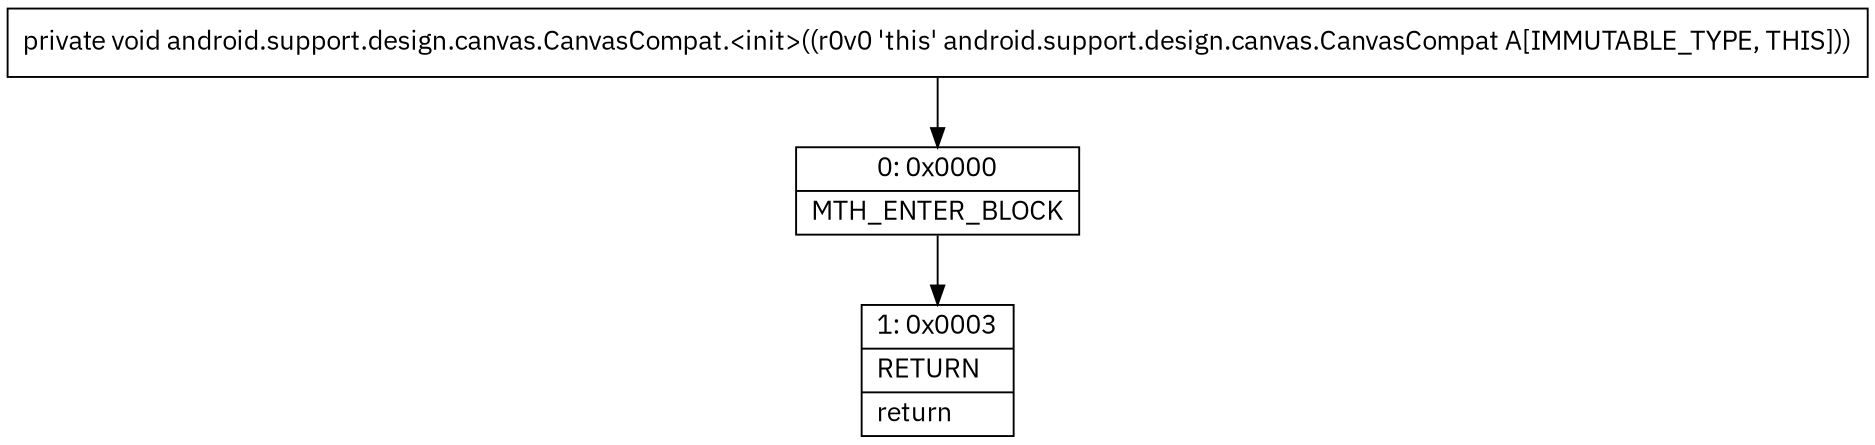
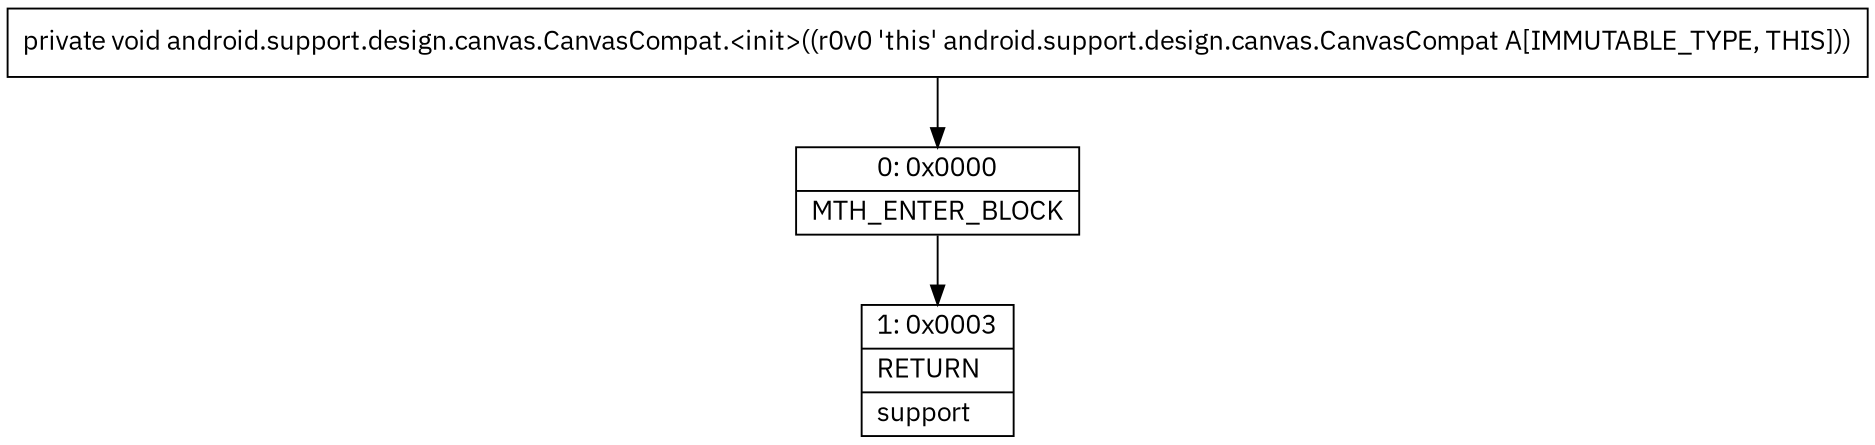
(915, 413) -> (924, 413)
